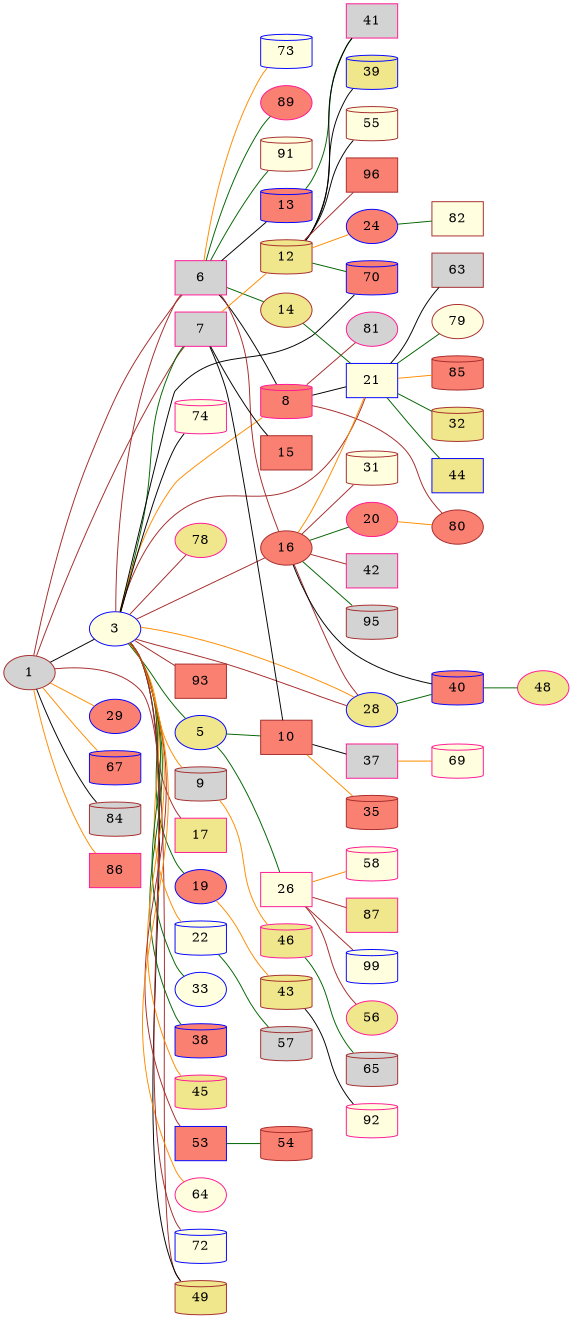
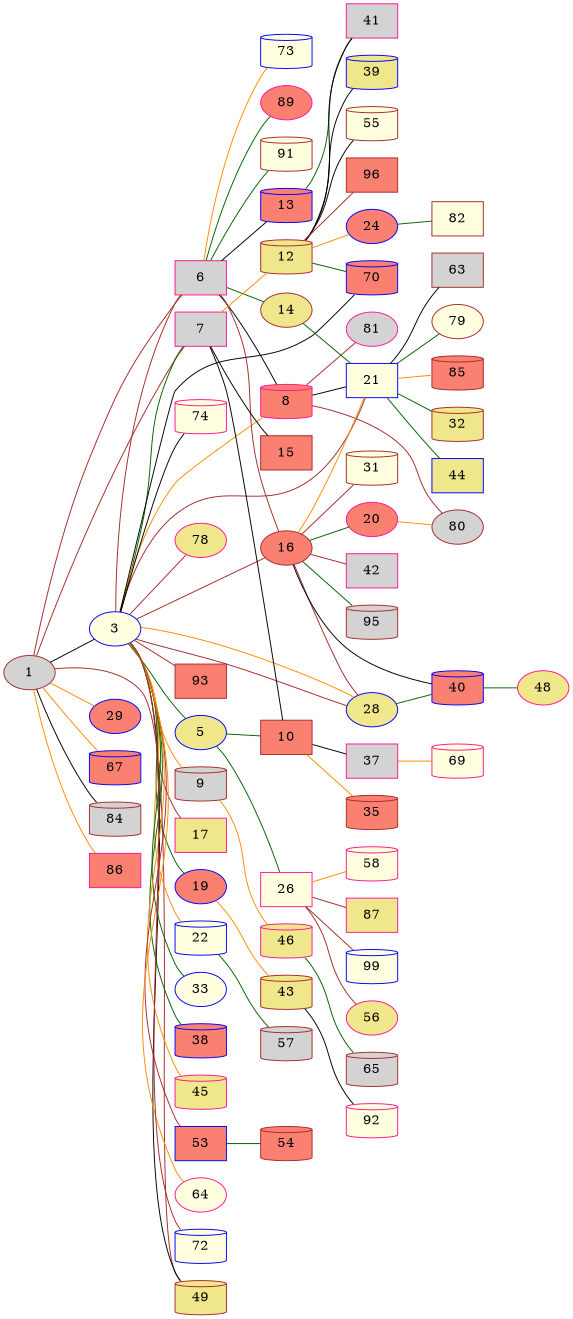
(458, 527) -> (458, 527)
